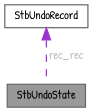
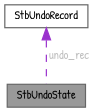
(65, 56) -> (68, 56)
